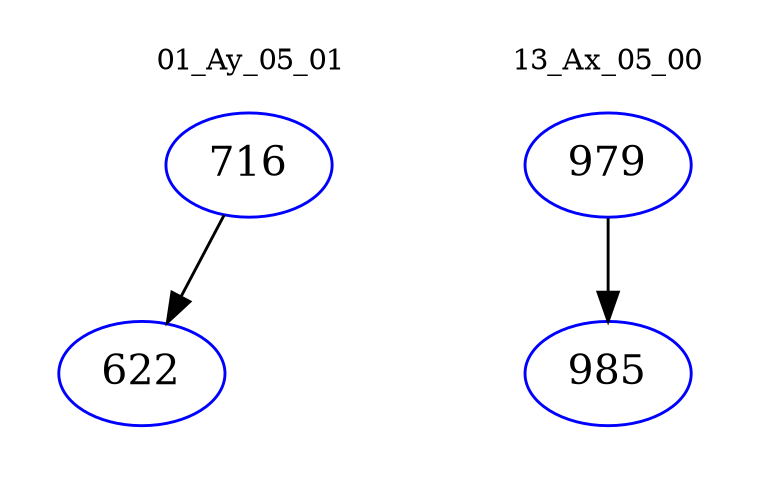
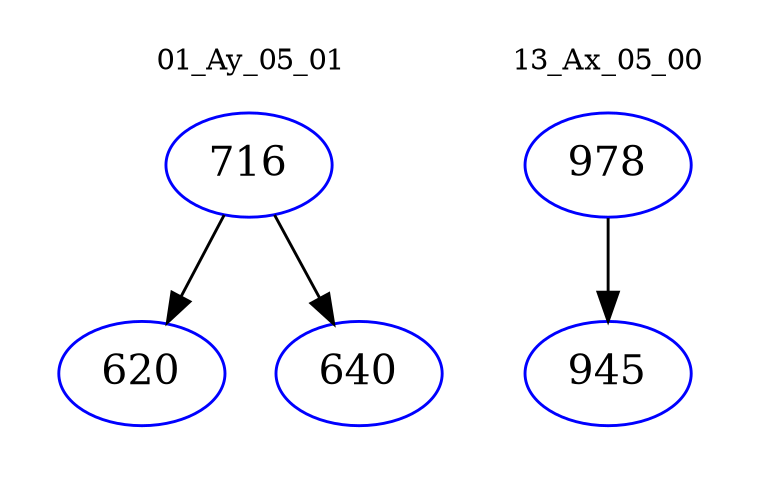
(608, 165) -> (608, 165)
(142, 374) -> (142, 374)
none -> (359, 374)
(608, 374) -> (608, 374)
